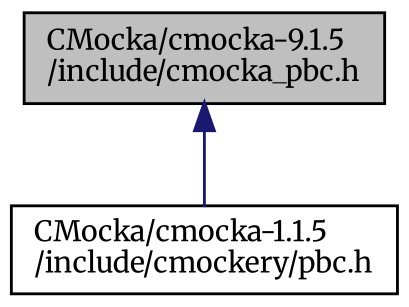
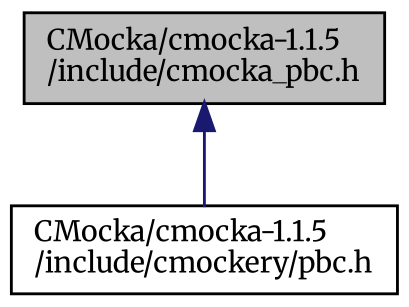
(204, 58) -> (204, 58)
